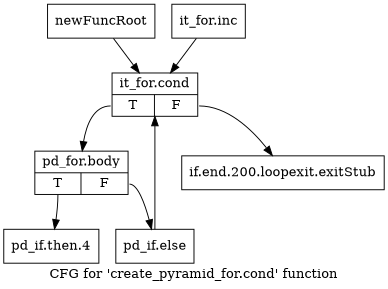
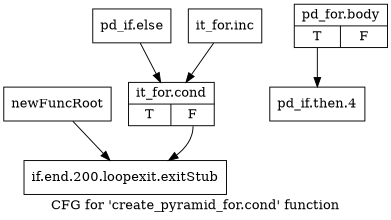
(123, 52) -> (88, 137)
(91, 119) -> none
(142, 200) -> none
